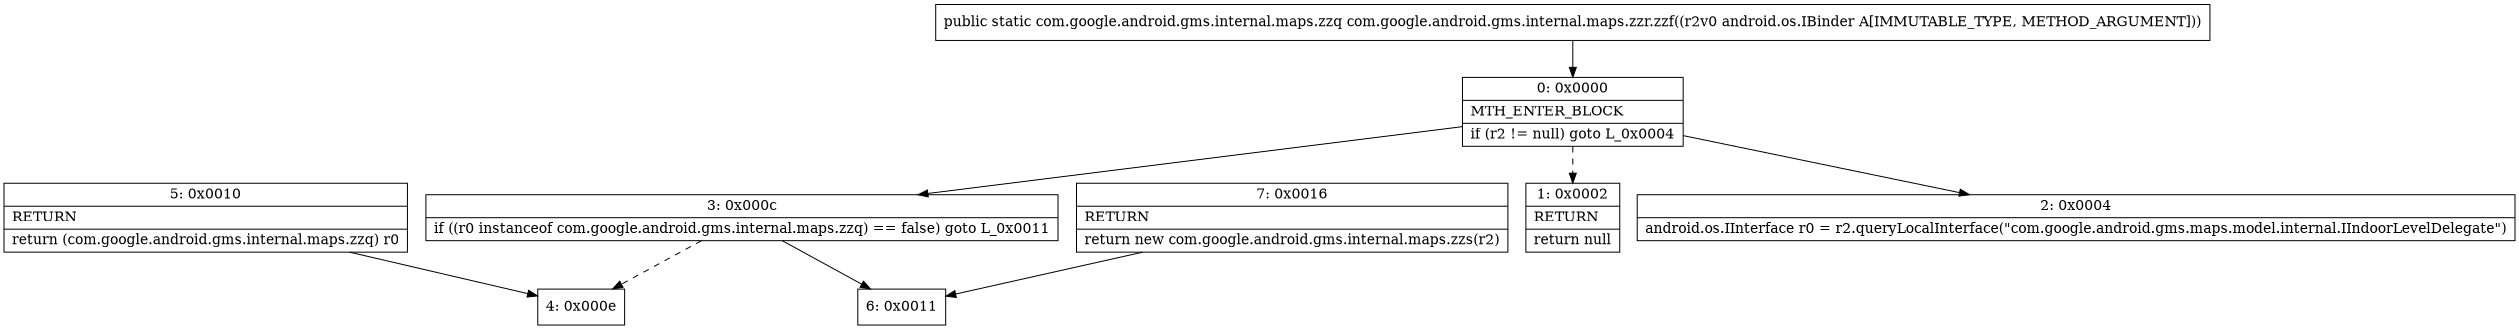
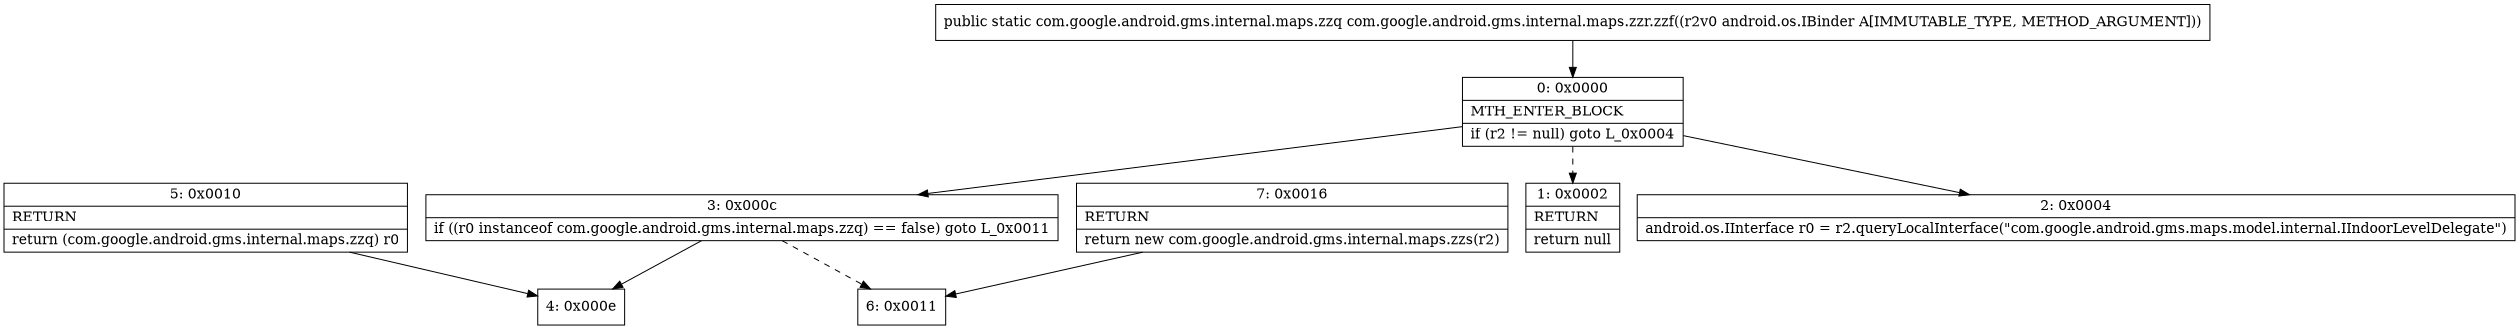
(662, 262) -> (662, 262)
(822, 262) -> (822, 262)
